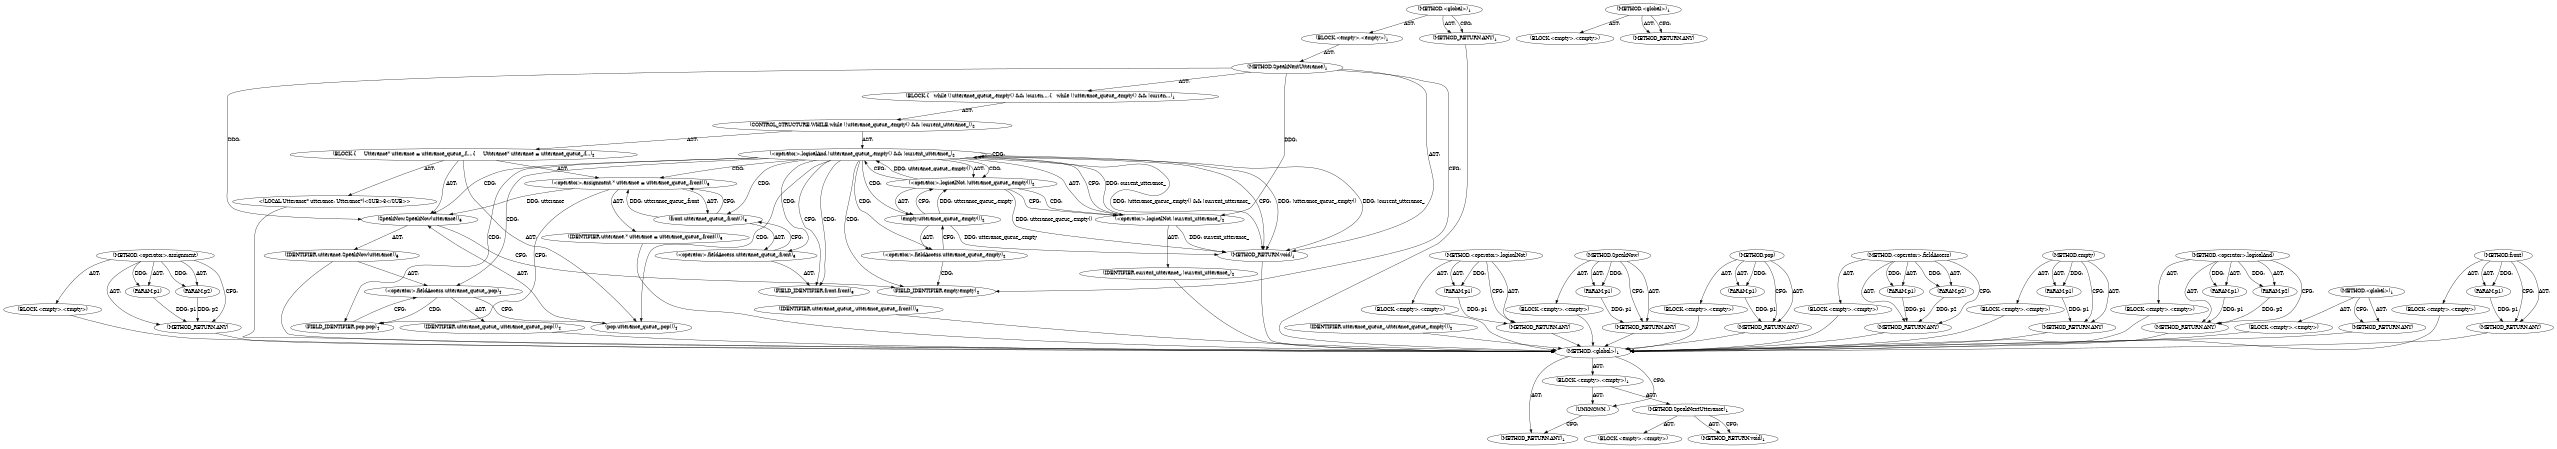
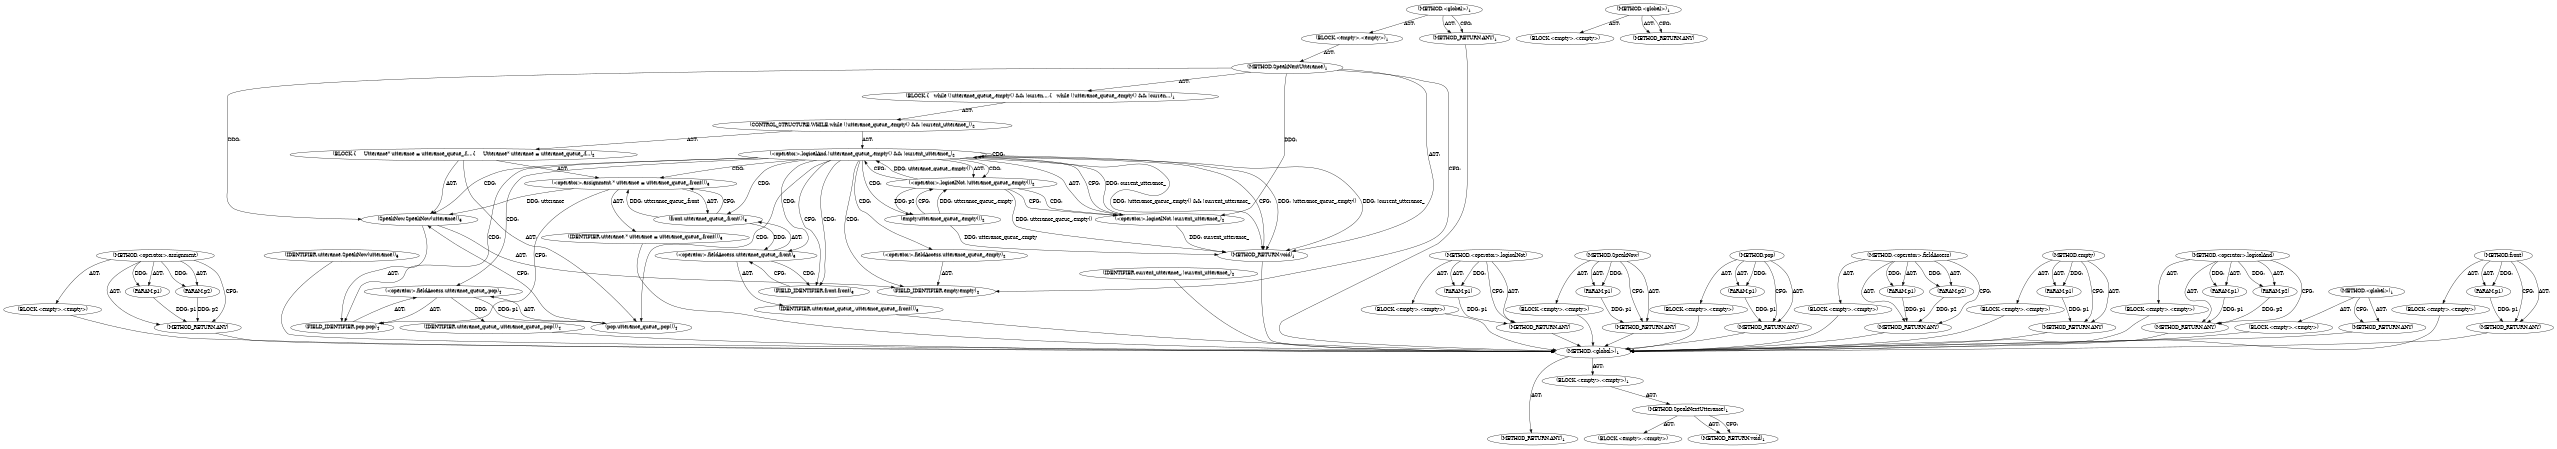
(335, 202) -> none
(904, 202) -> (904, 202)
(921, 236) -> none
(382, 237) -> (386, 268)
(781, 238) -> (781, 238)
(798, 238) -> (798, 238)
(943, 239) -> none
(1167, 244) -> none
(522, 256) -> (522, 256)
(391, 273) -> (530, 318)
(524, 274) -> (524, 274)
(810, 274) -> (810, 274)
(948, 274) -> (948, 274)
none -> (770, 277)
none -> (750, 292)
(401, 310) -> (401, 310)
(436, 310) -> (436, 310)
(482, 310) -> (482, 310)
(508, 310) -> (508, 310)
(1381, 328) -> none
(1593, 410) -> none
